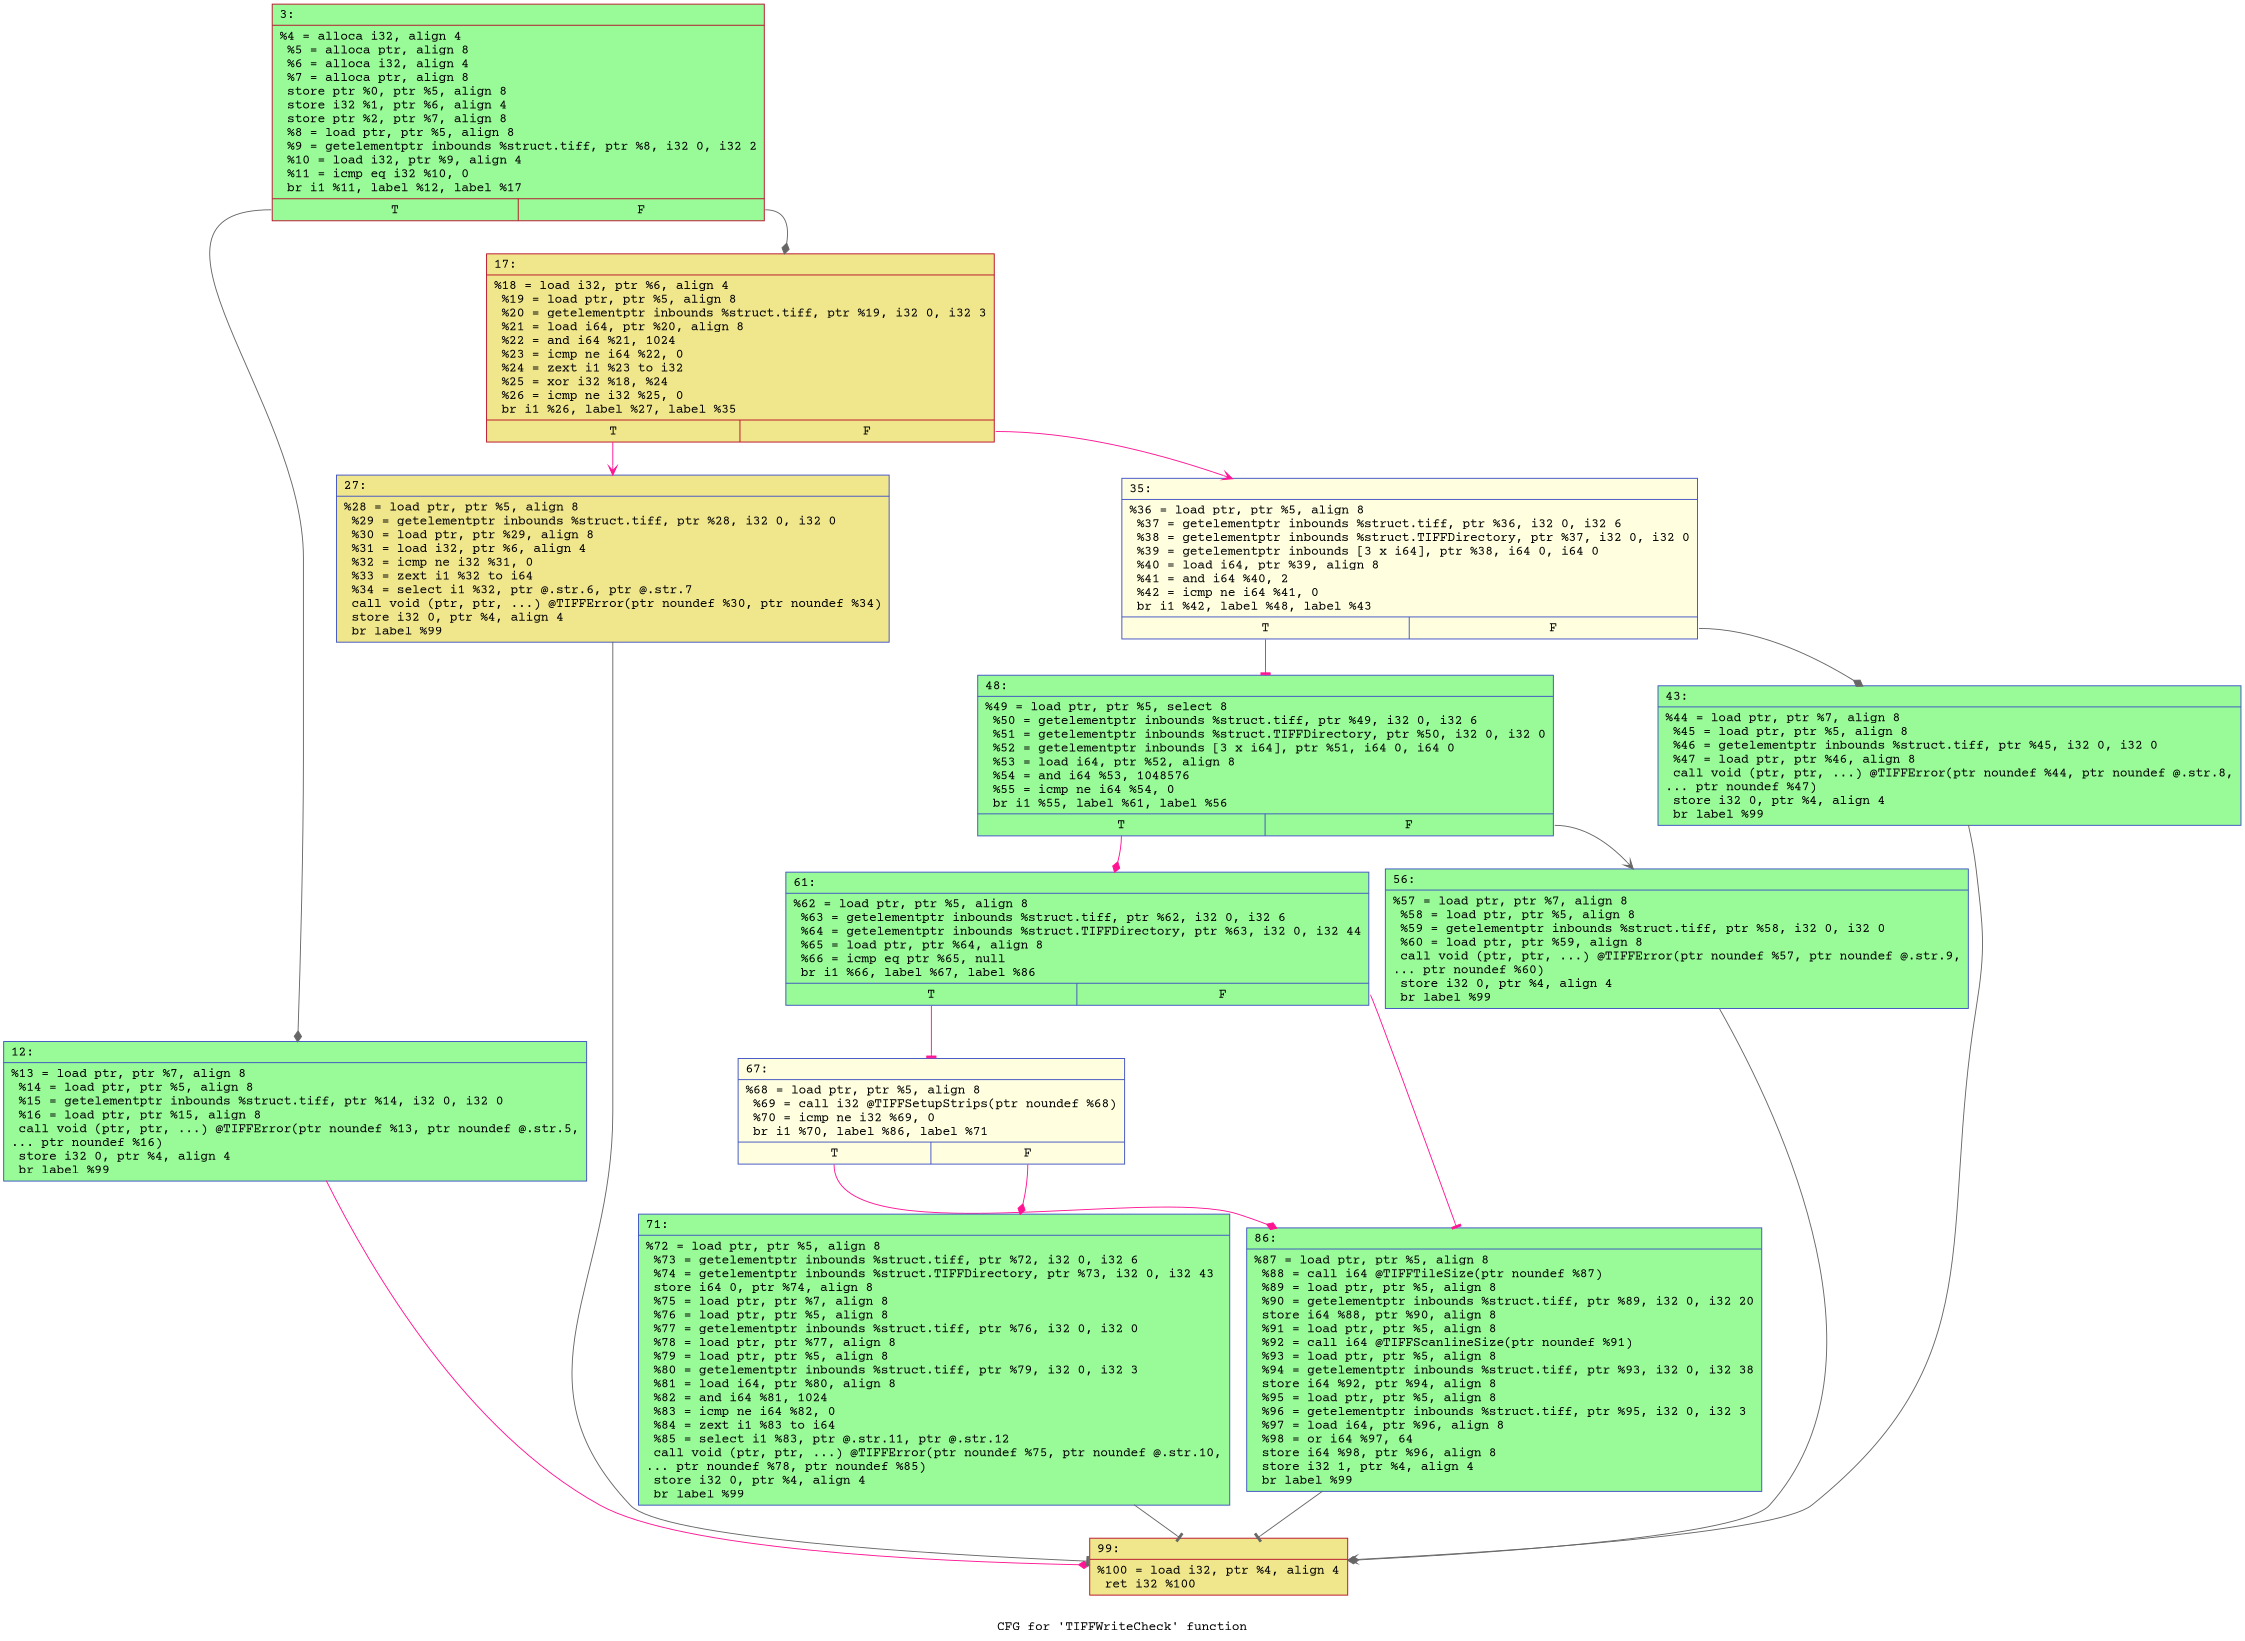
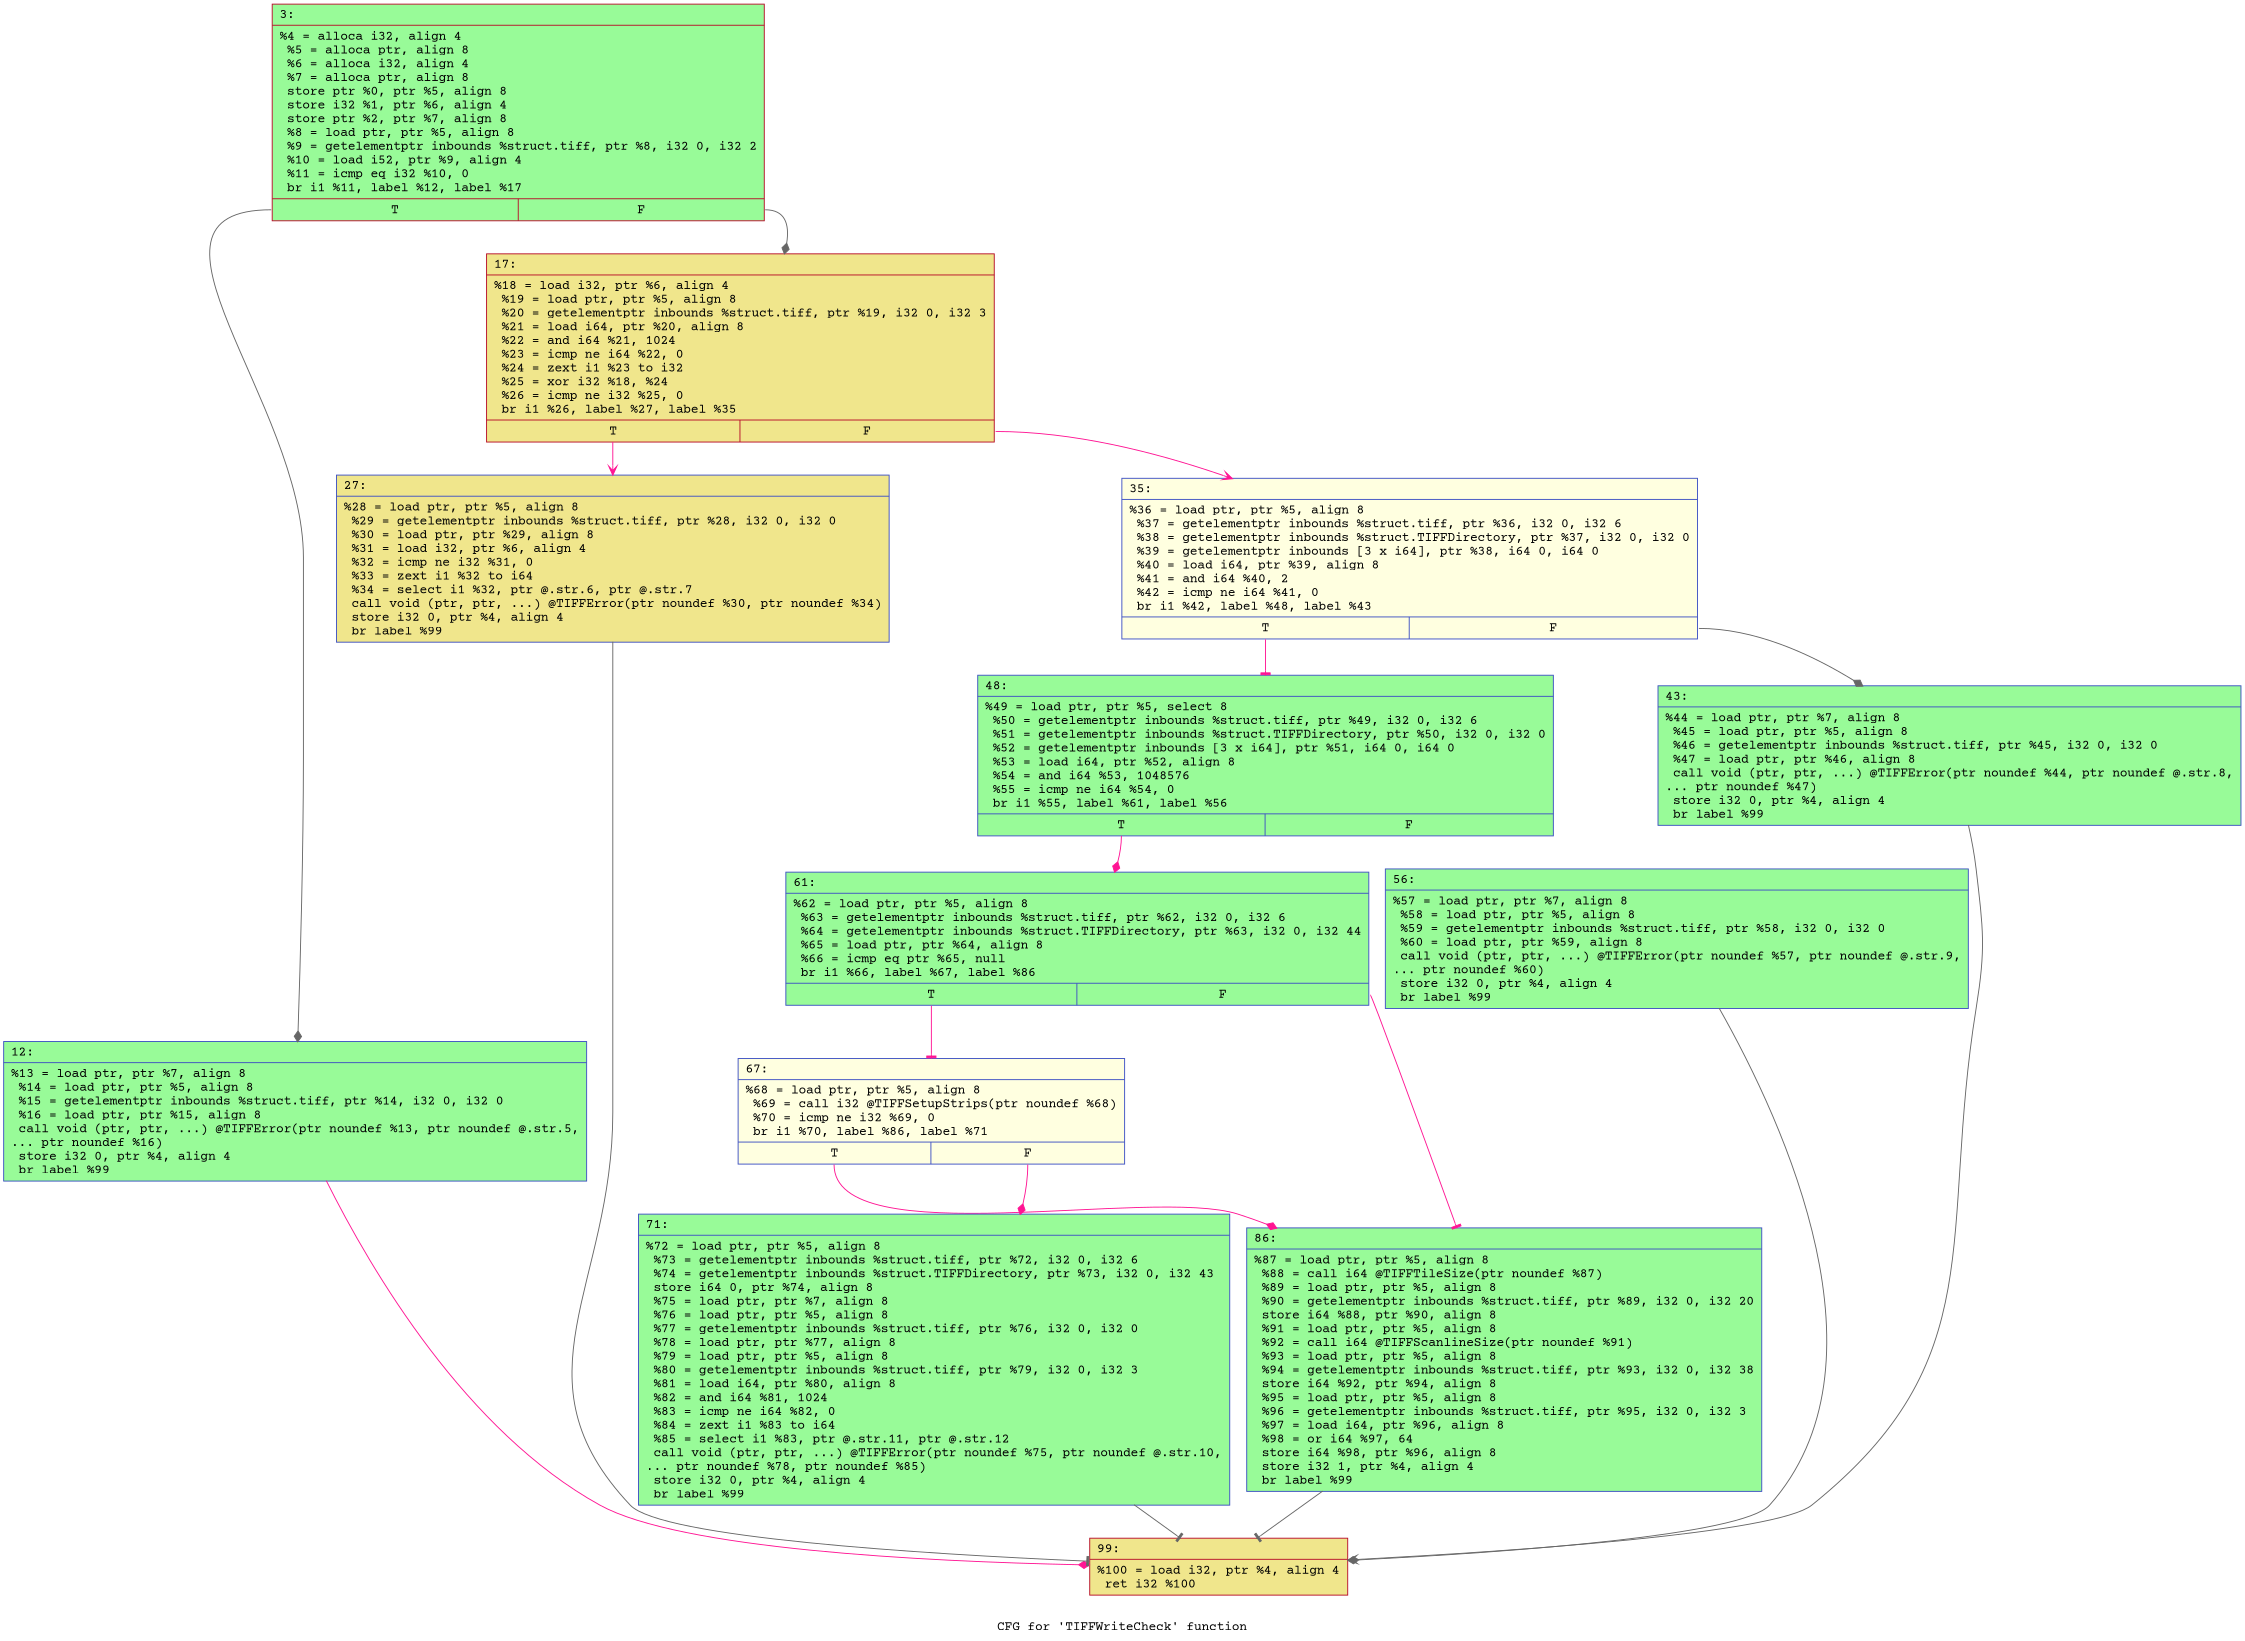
(401, 160) -> (401, 160)
(1594, 836) -> none
